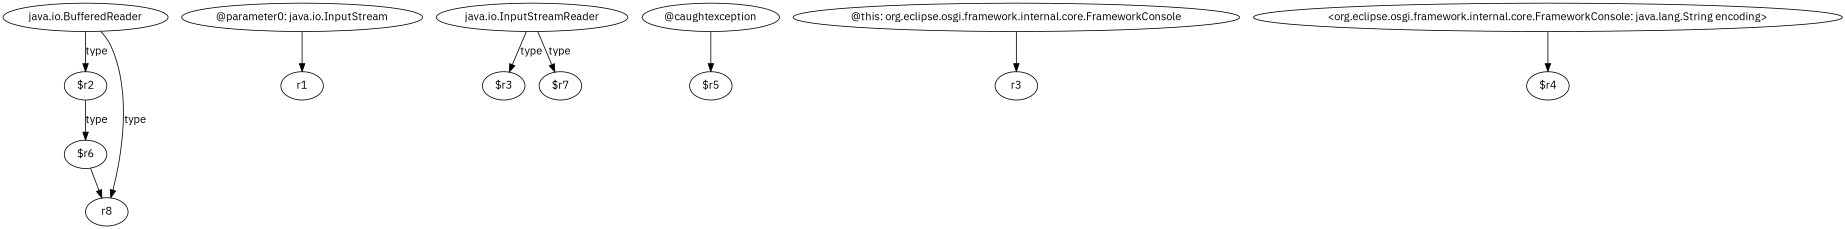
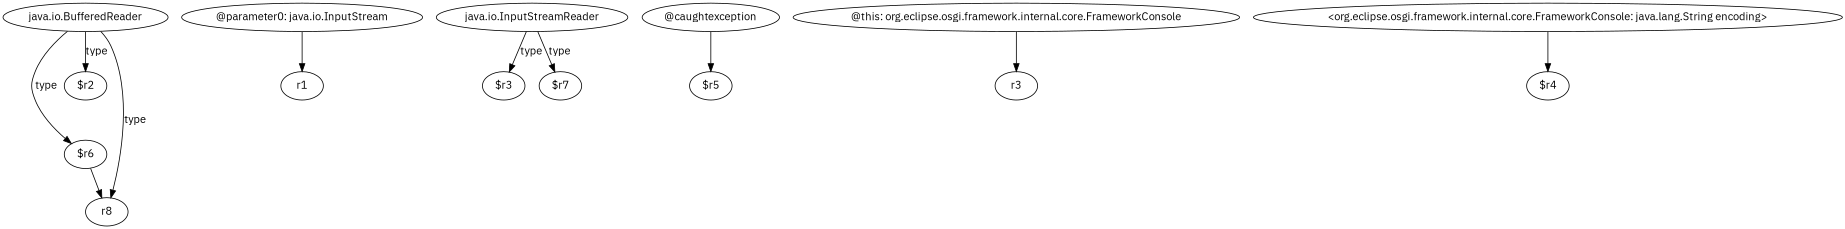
(86, 116) -> (32, 84)
